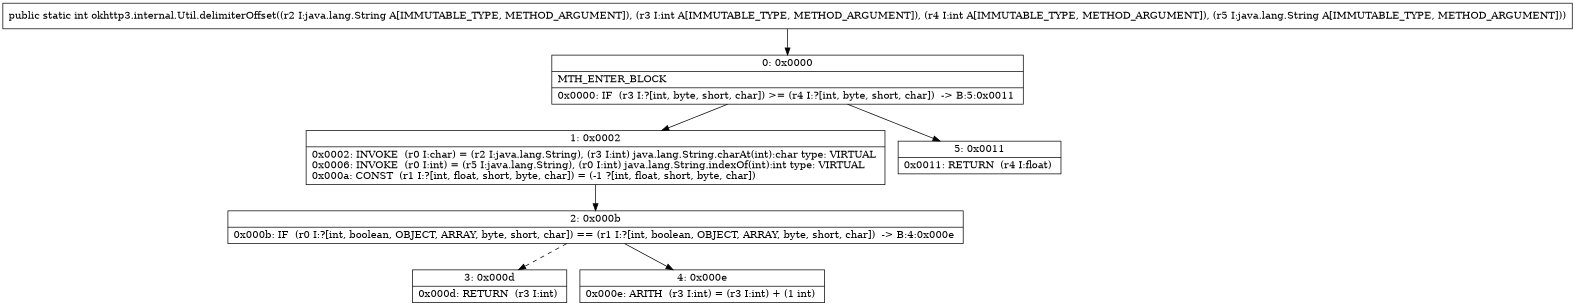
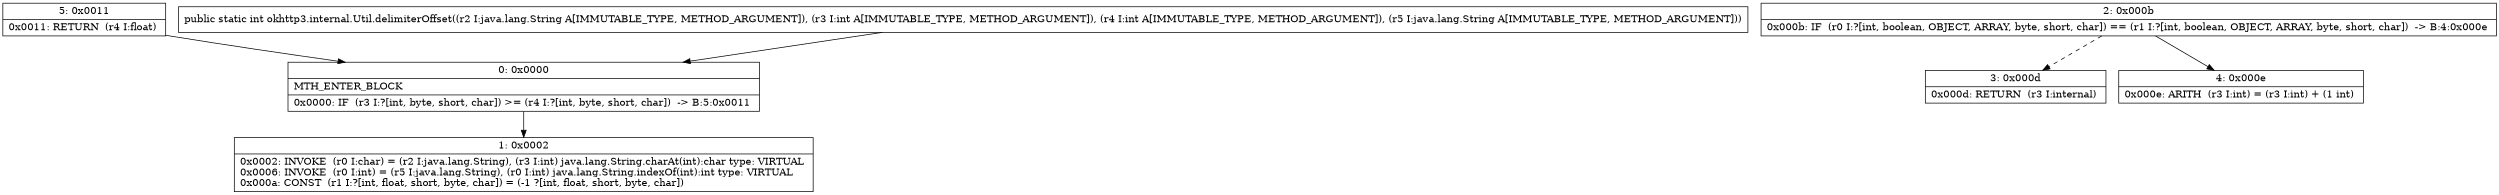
(890, 121) -> (252, 49)
(596, 194) -> none
(490, 294) -> (2016, 95)
